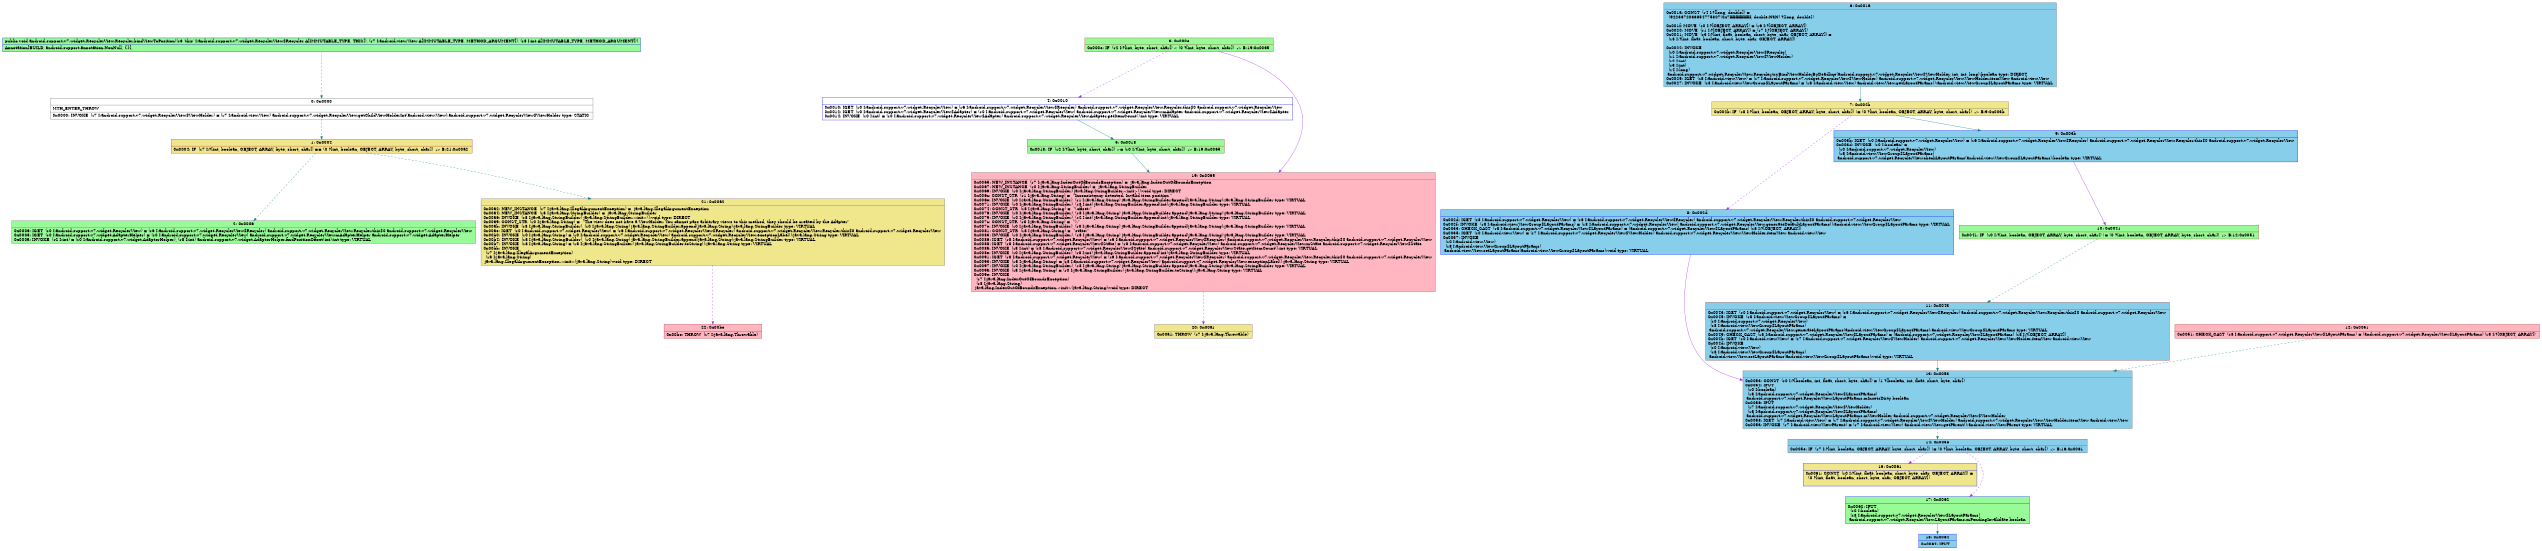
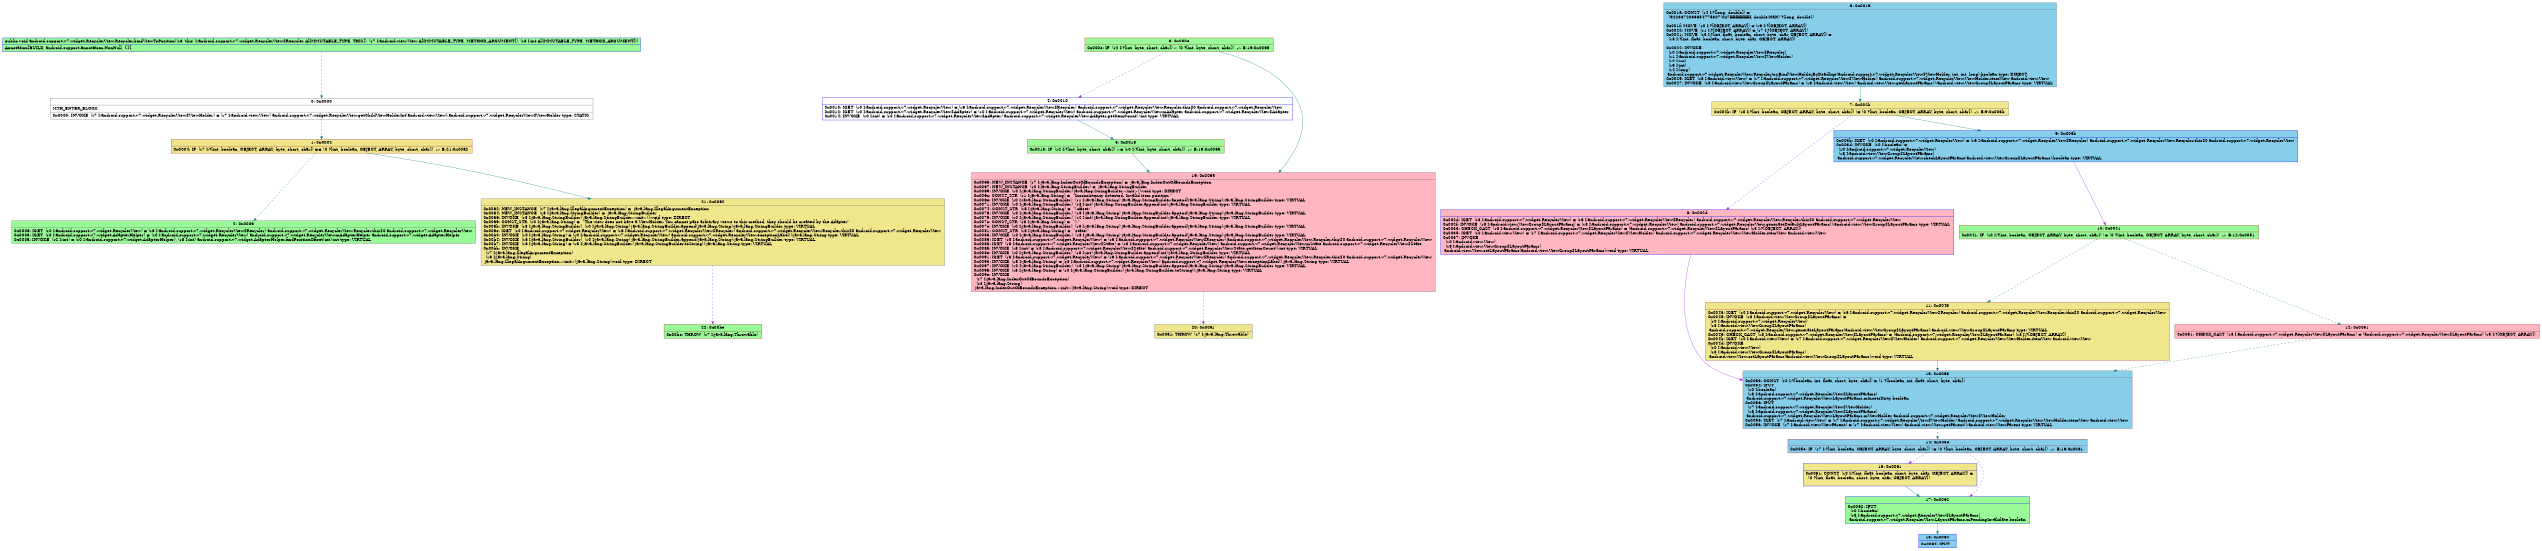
(1292, 93) -> (1292, 93)
(76, 108) -> (75, 108)
(478, 172) -> (478, 172)
(1697, 232) -> (1697, 232)
none -> (2232, 281)
(713, 331) -> (713, 331)
(1938, 331) -> (1938, 331)
none -> (1911, 490)
